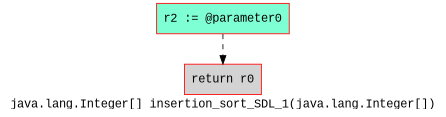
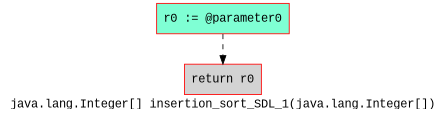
(223, 19) -> (223, 19)
